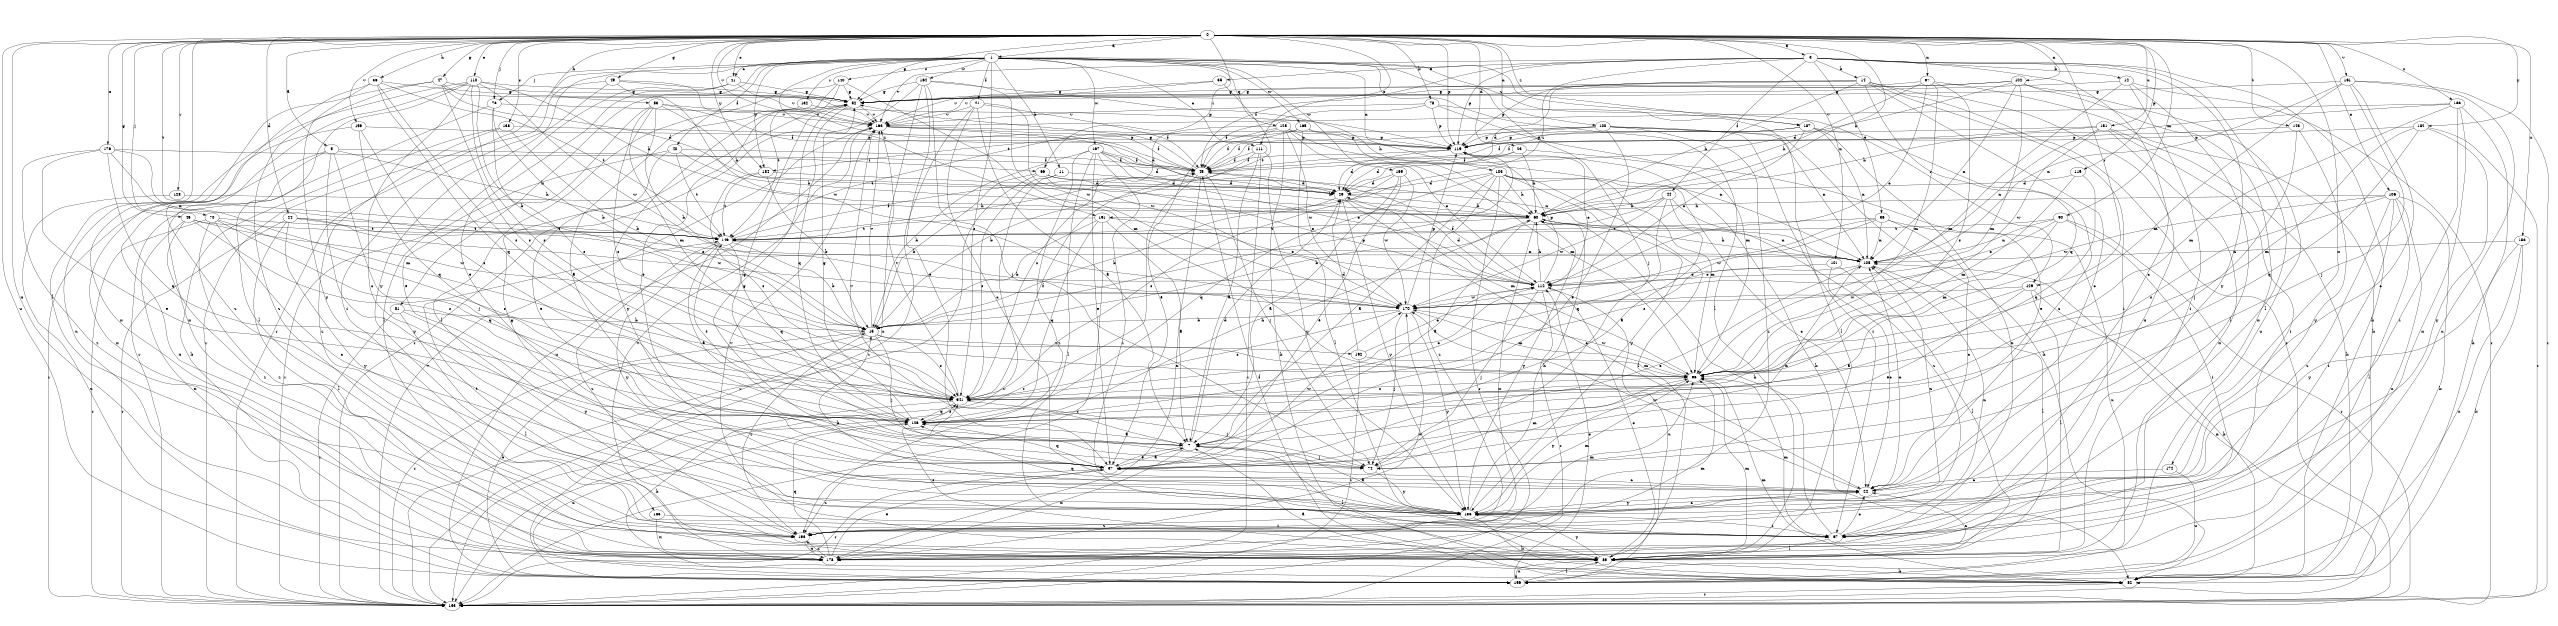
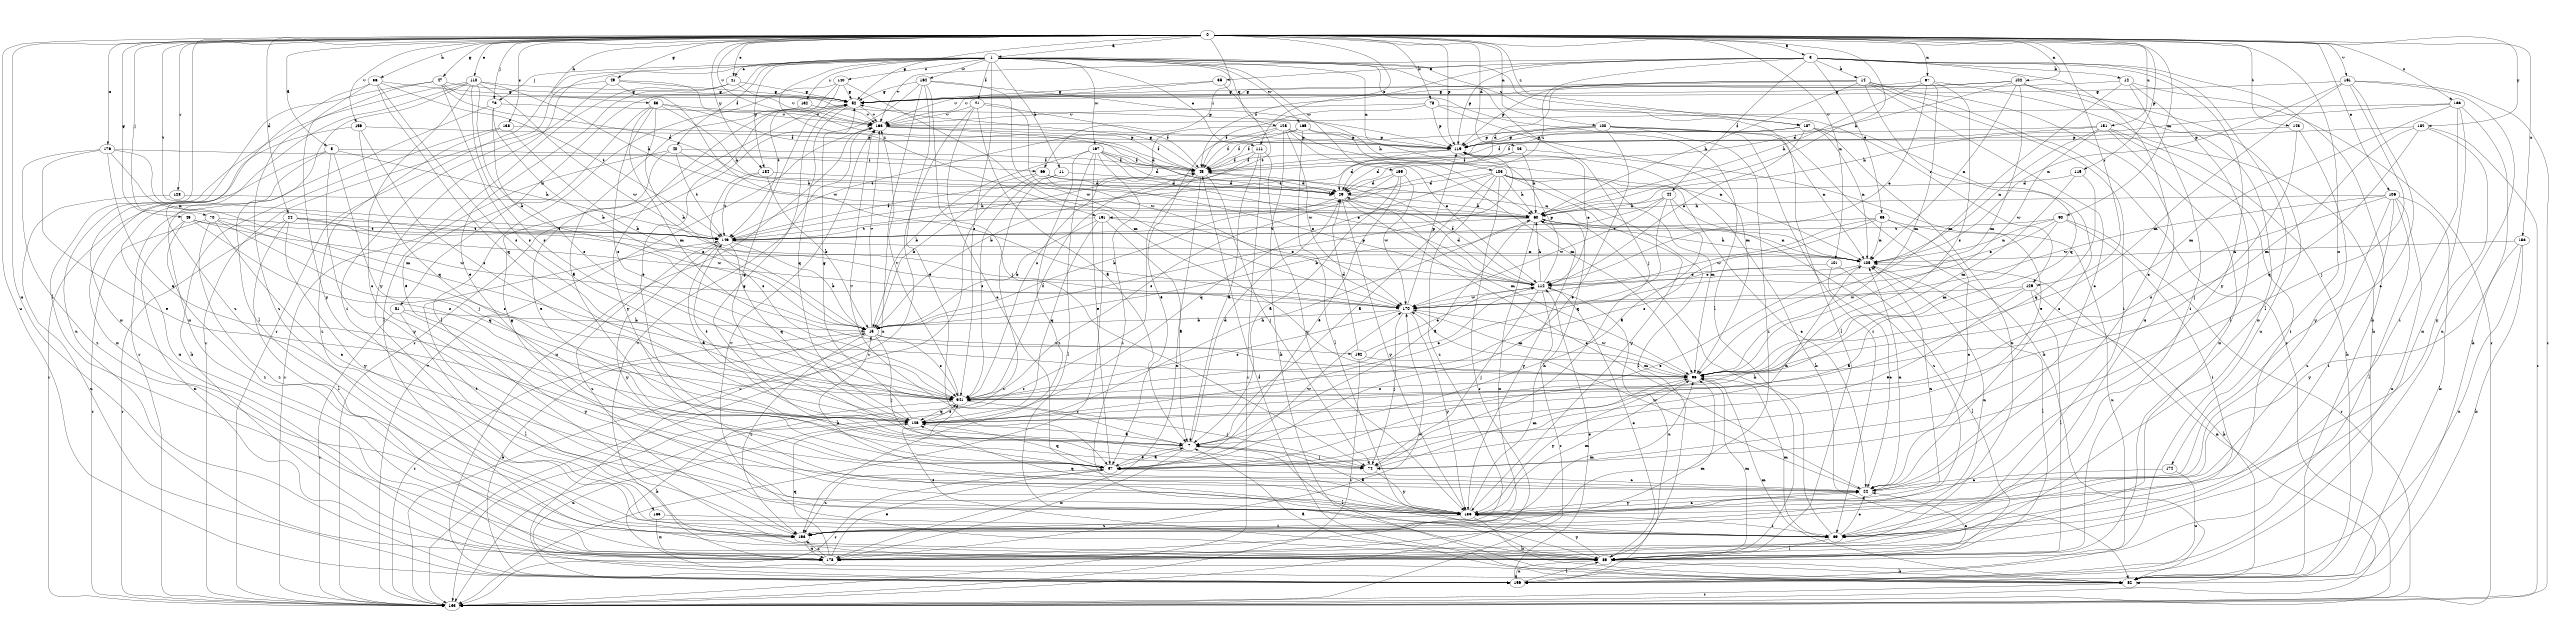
(1205, 132) -> (1170, 193)
(1835, 537) -> (1835, 537)
